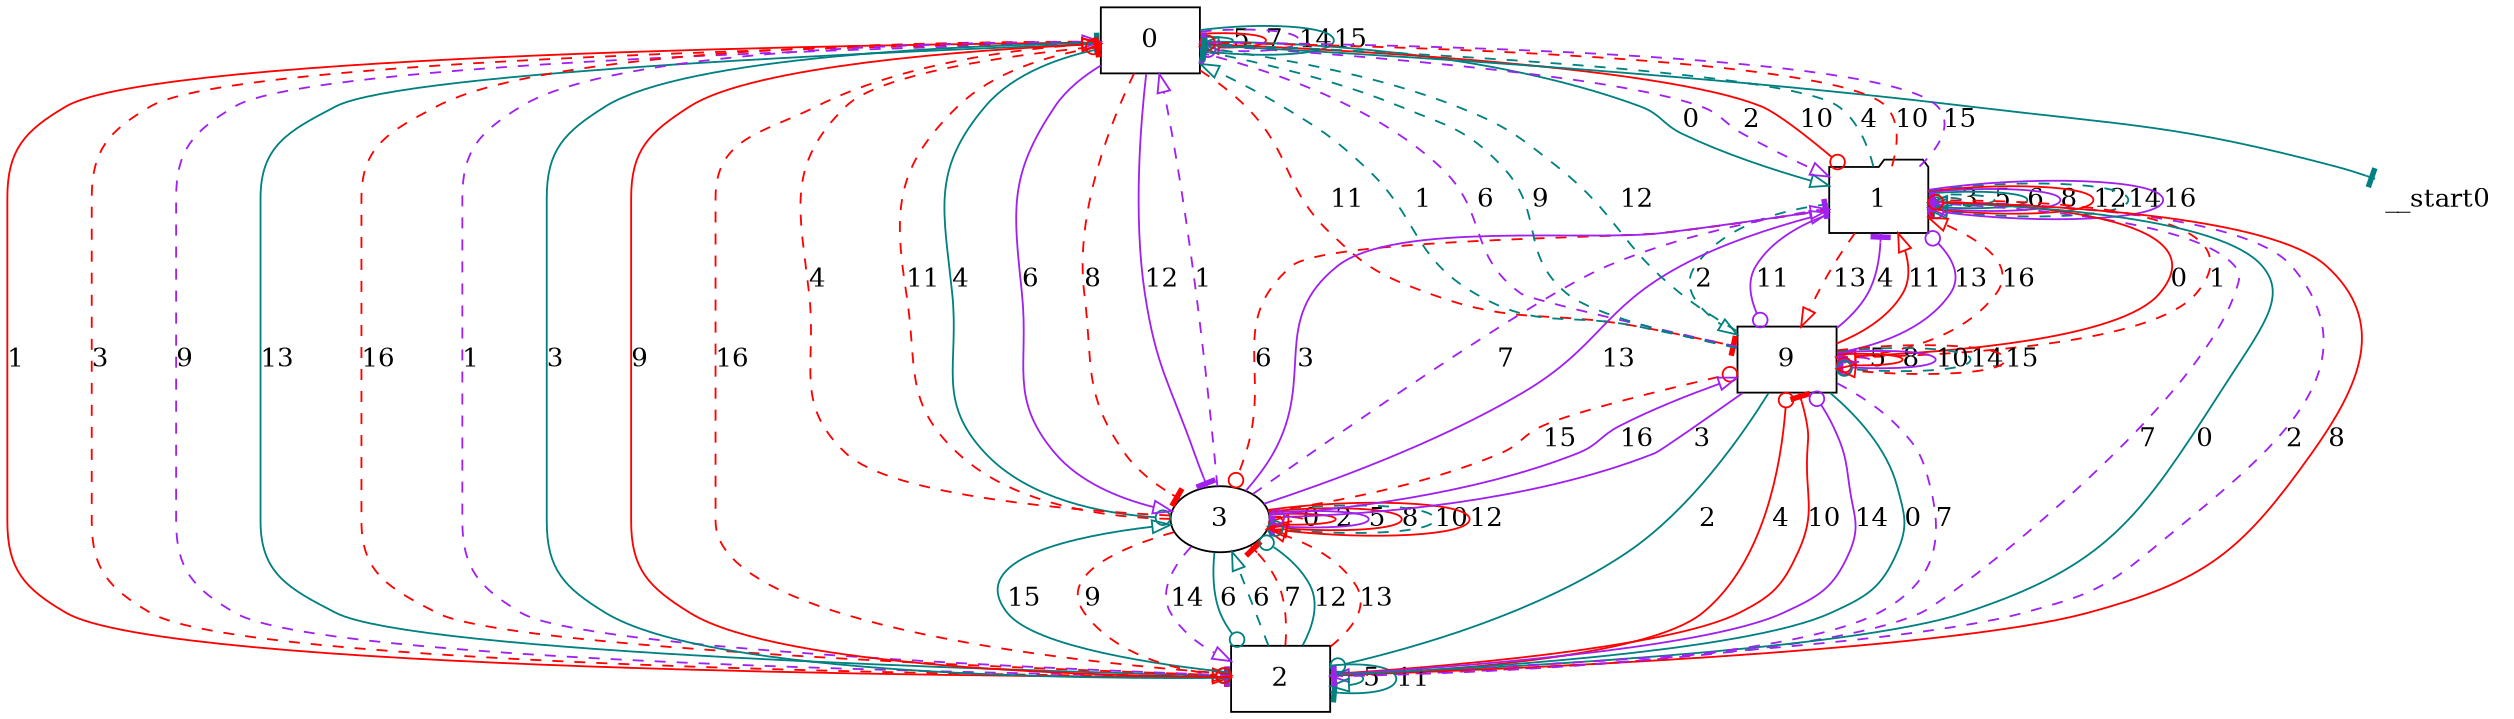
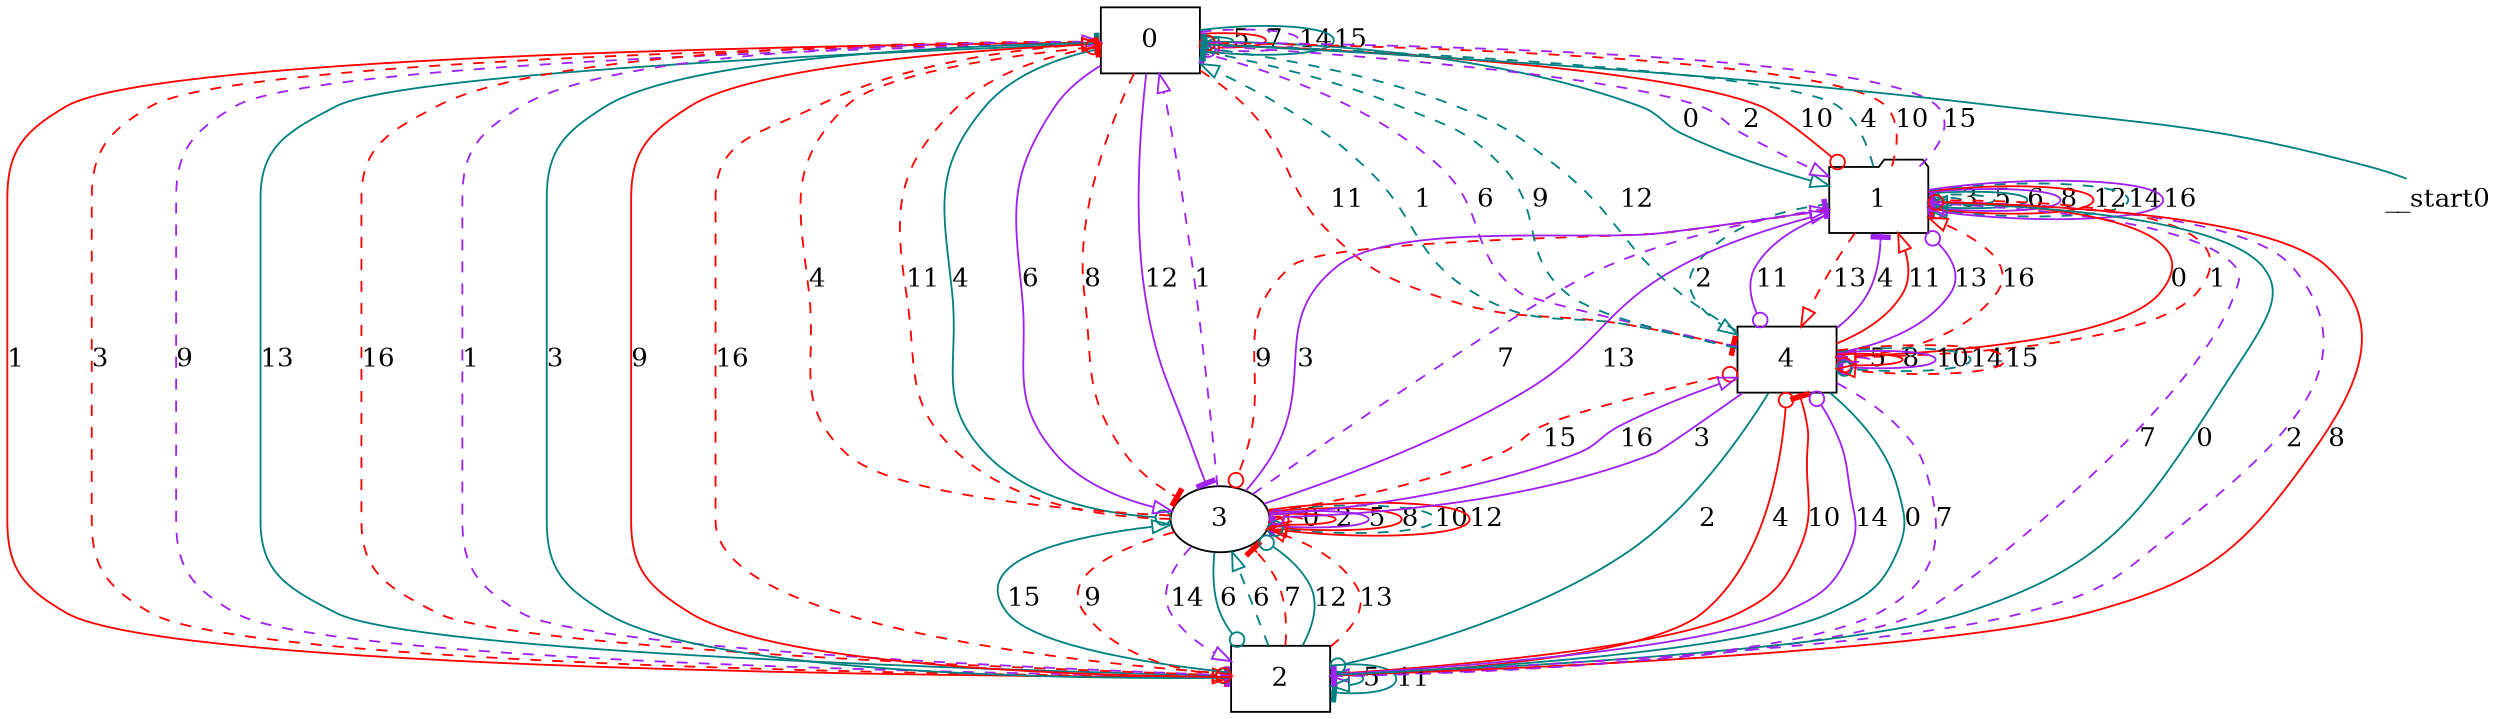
(1962, 106) -> (1962, 102)
(1264, 360) -> (1264, 360)
(1787, 360) -> (1787, 360)
